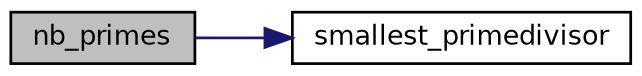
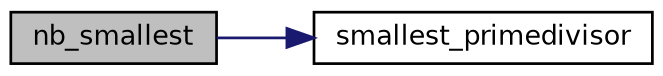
(103, 38) -> (114, 38)
